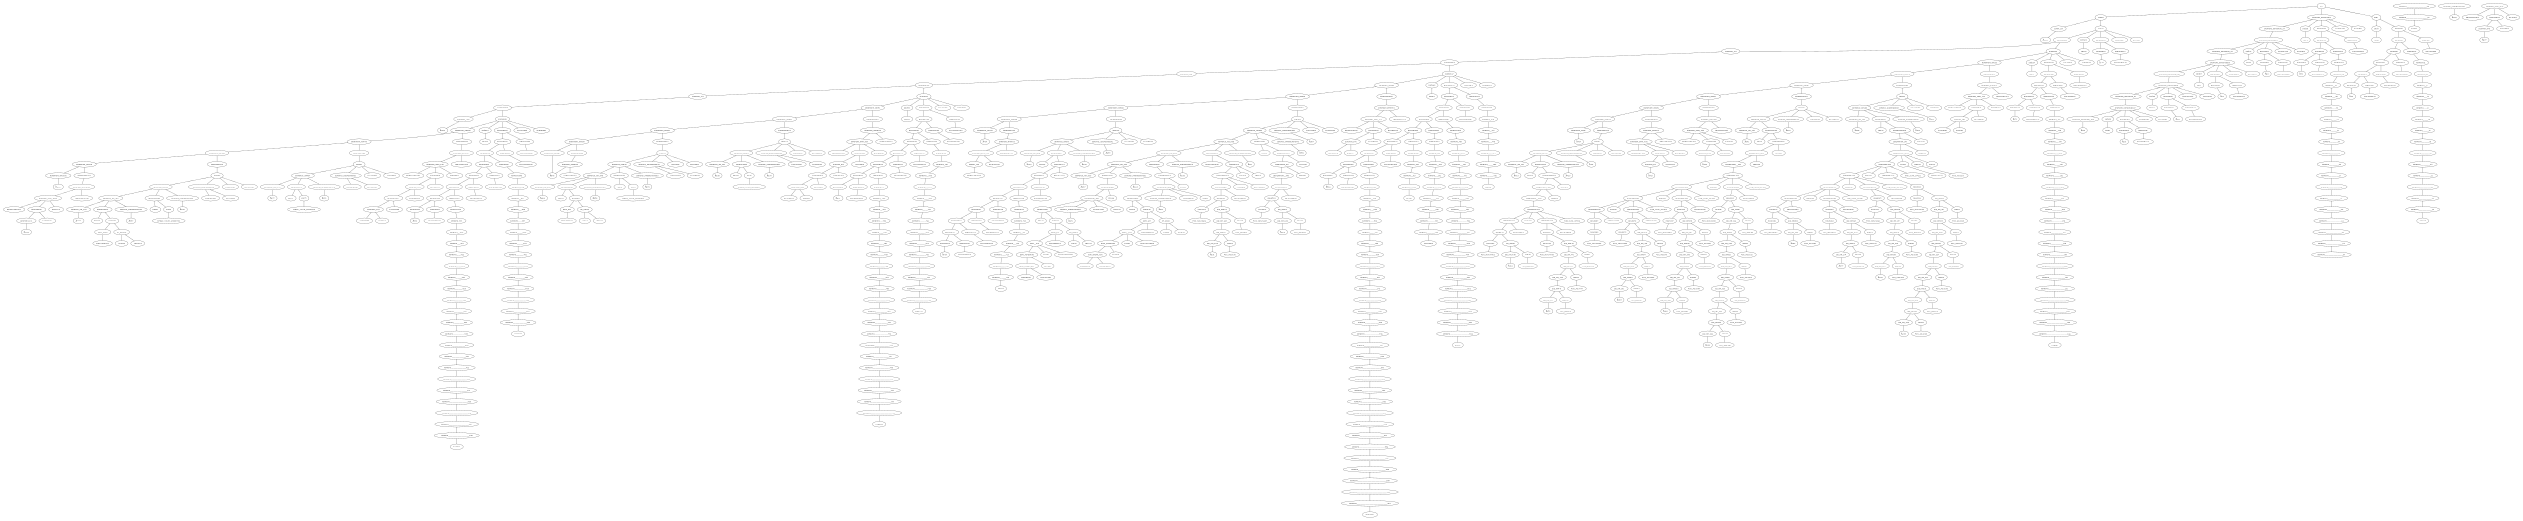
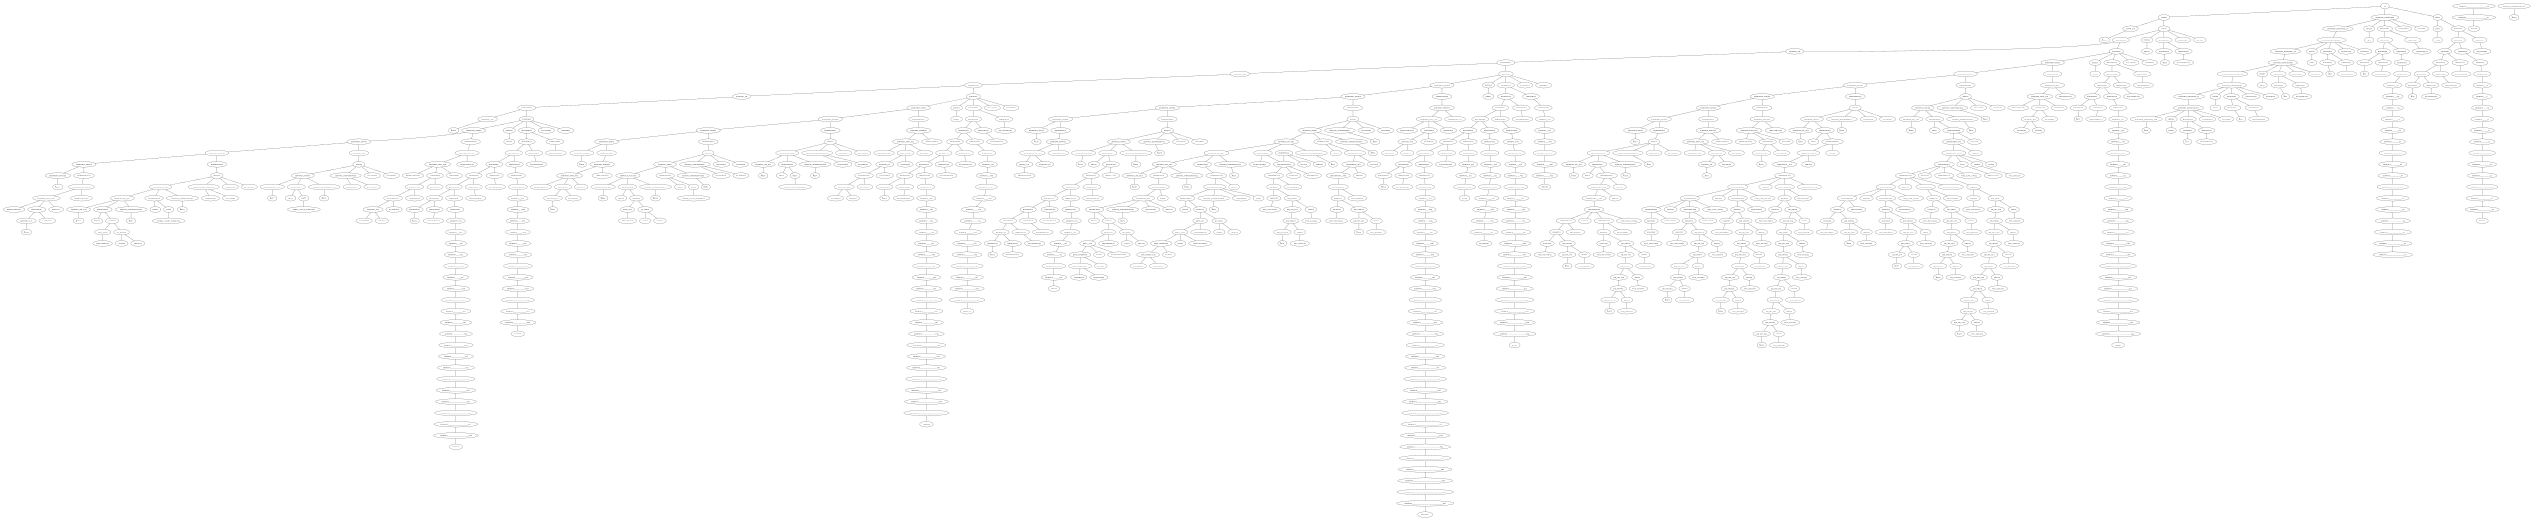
(1223, 159) -> (1273, 159)
(561, 170) -> (586, 170)
